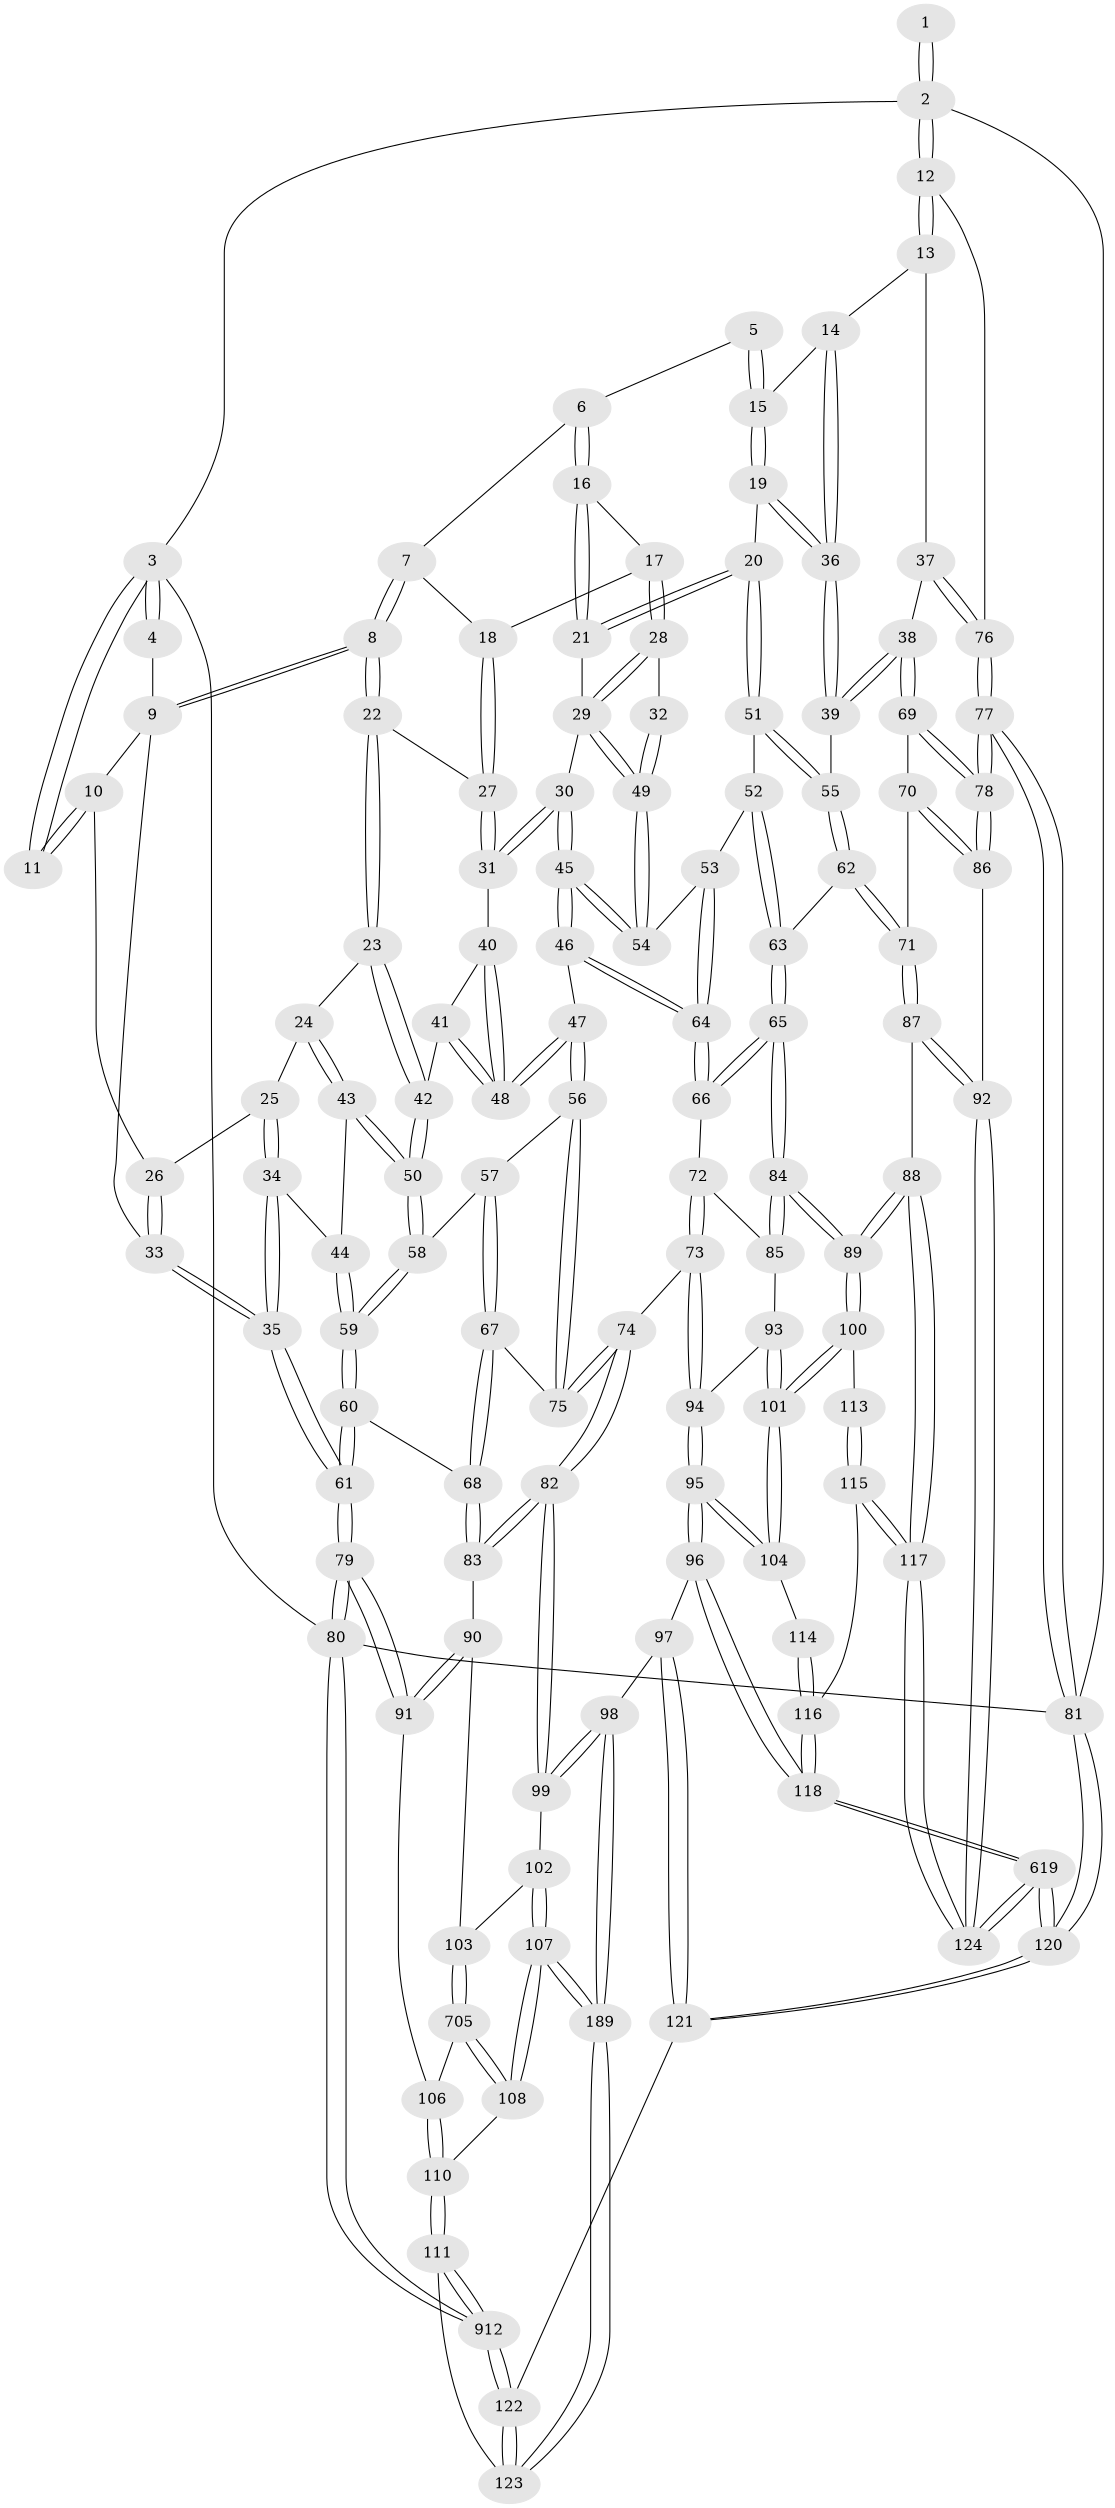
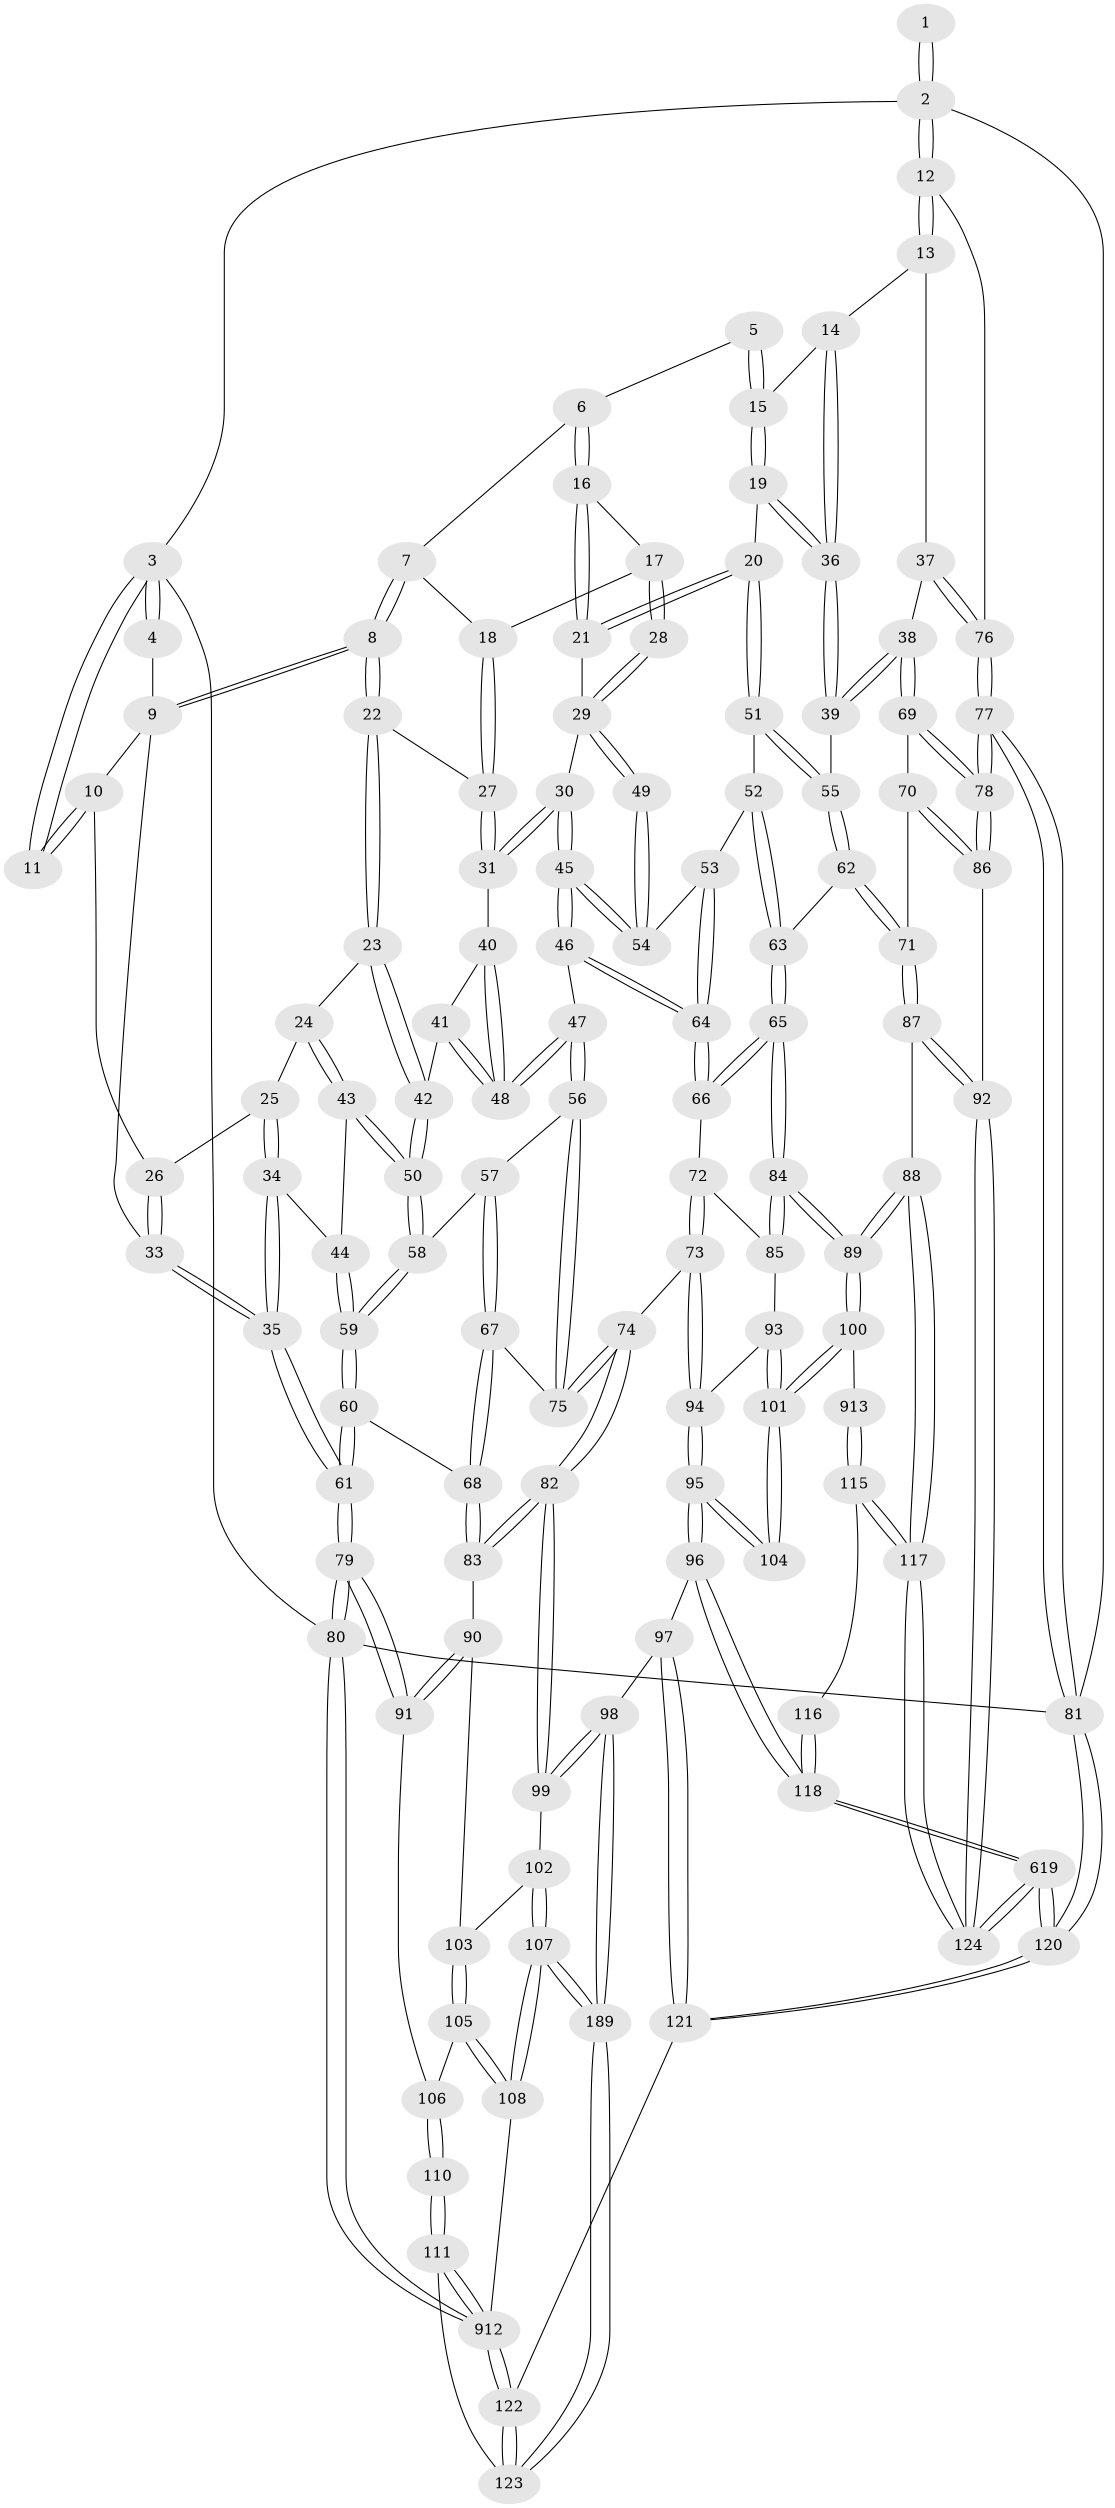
(659, 716) -> none
(854, 1408) -> (854, 1408)
(803, 1638) -> none
(459, 2023) -> (459, 2023)
(475, 2138) -> (501, 2215)
